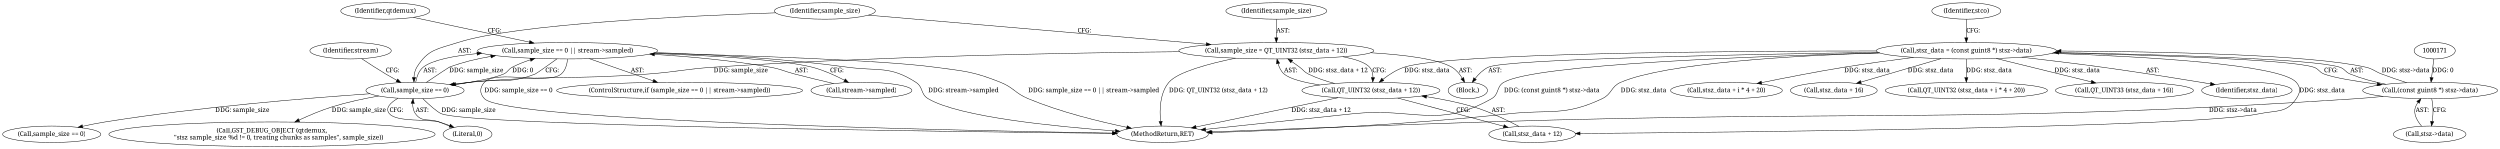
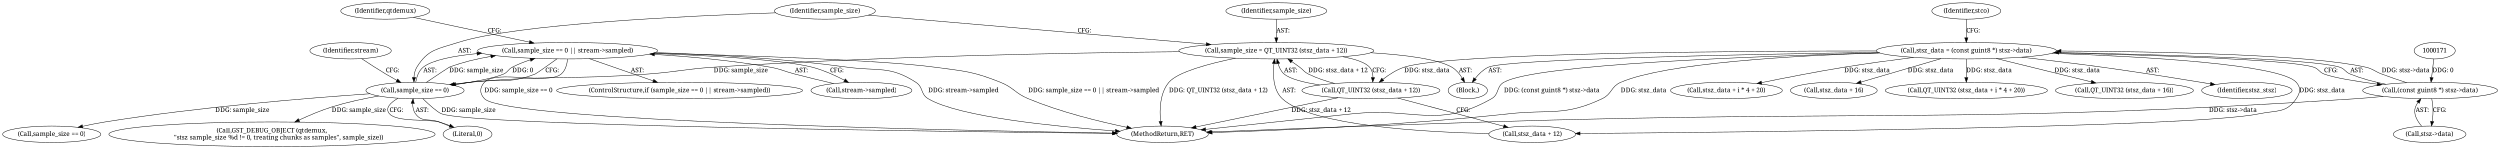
(2124, 90) -> (2124, 90)
(2247, 90) -> (2247, 90)
(1479, 109) -> (1352, 123)
